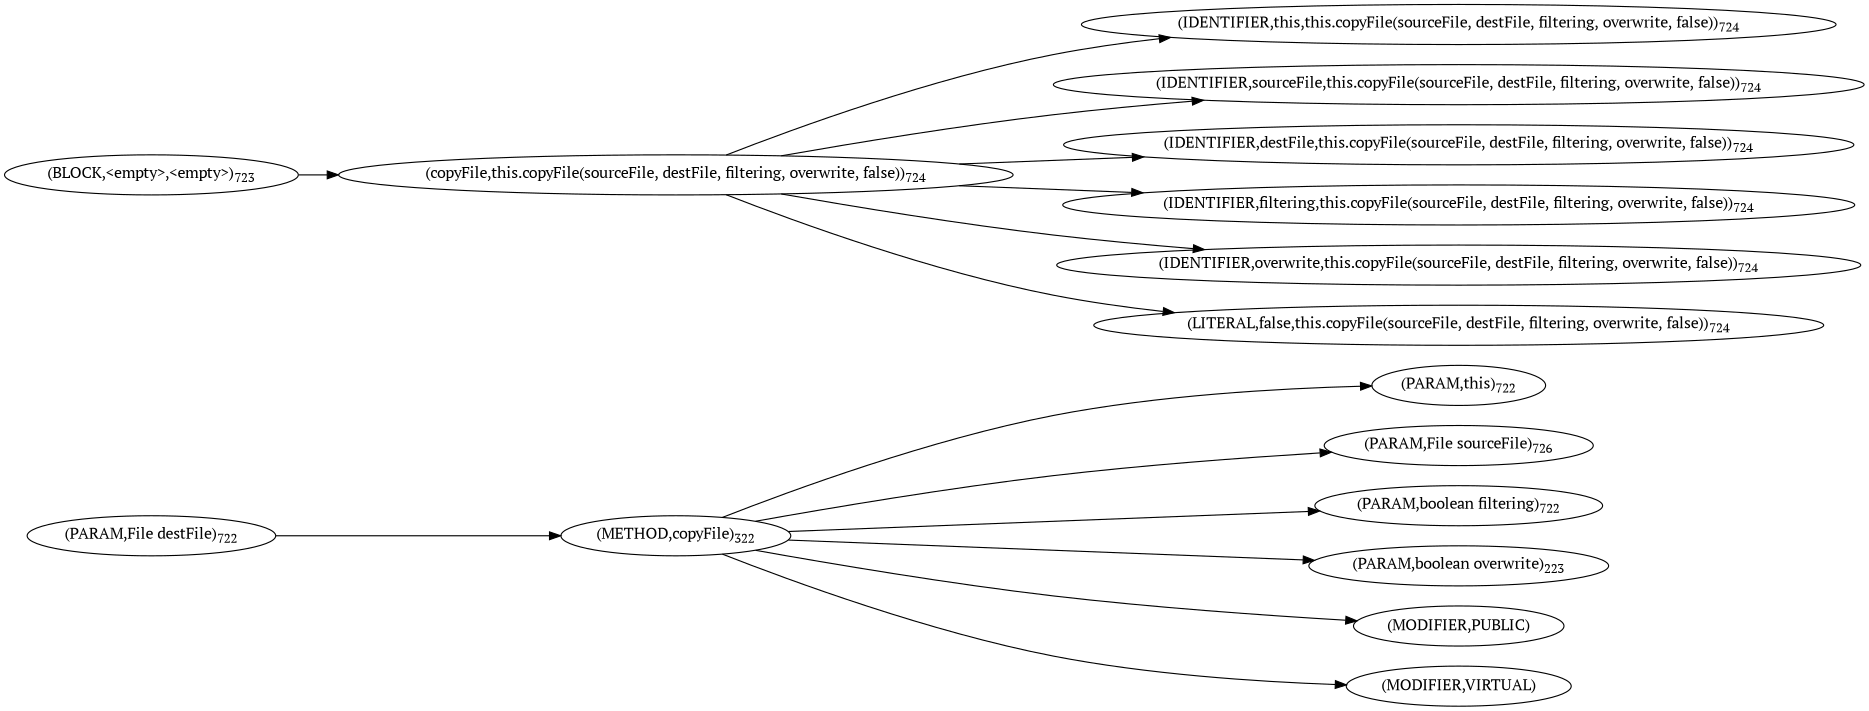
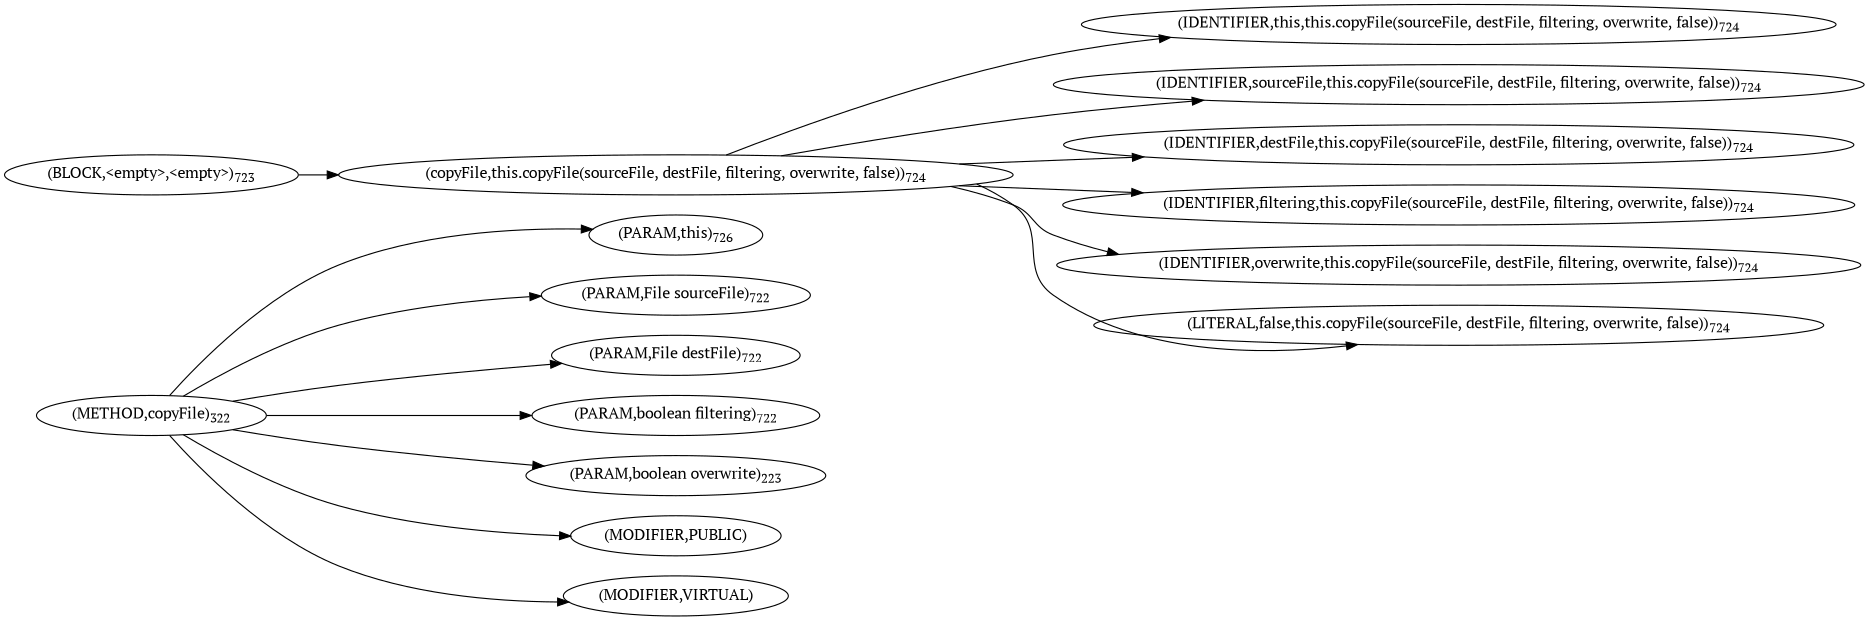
(1506, 384) -> (723, 233)
(1543, 444) -> (760, 294)
(413, 536) -> (391, 379)
